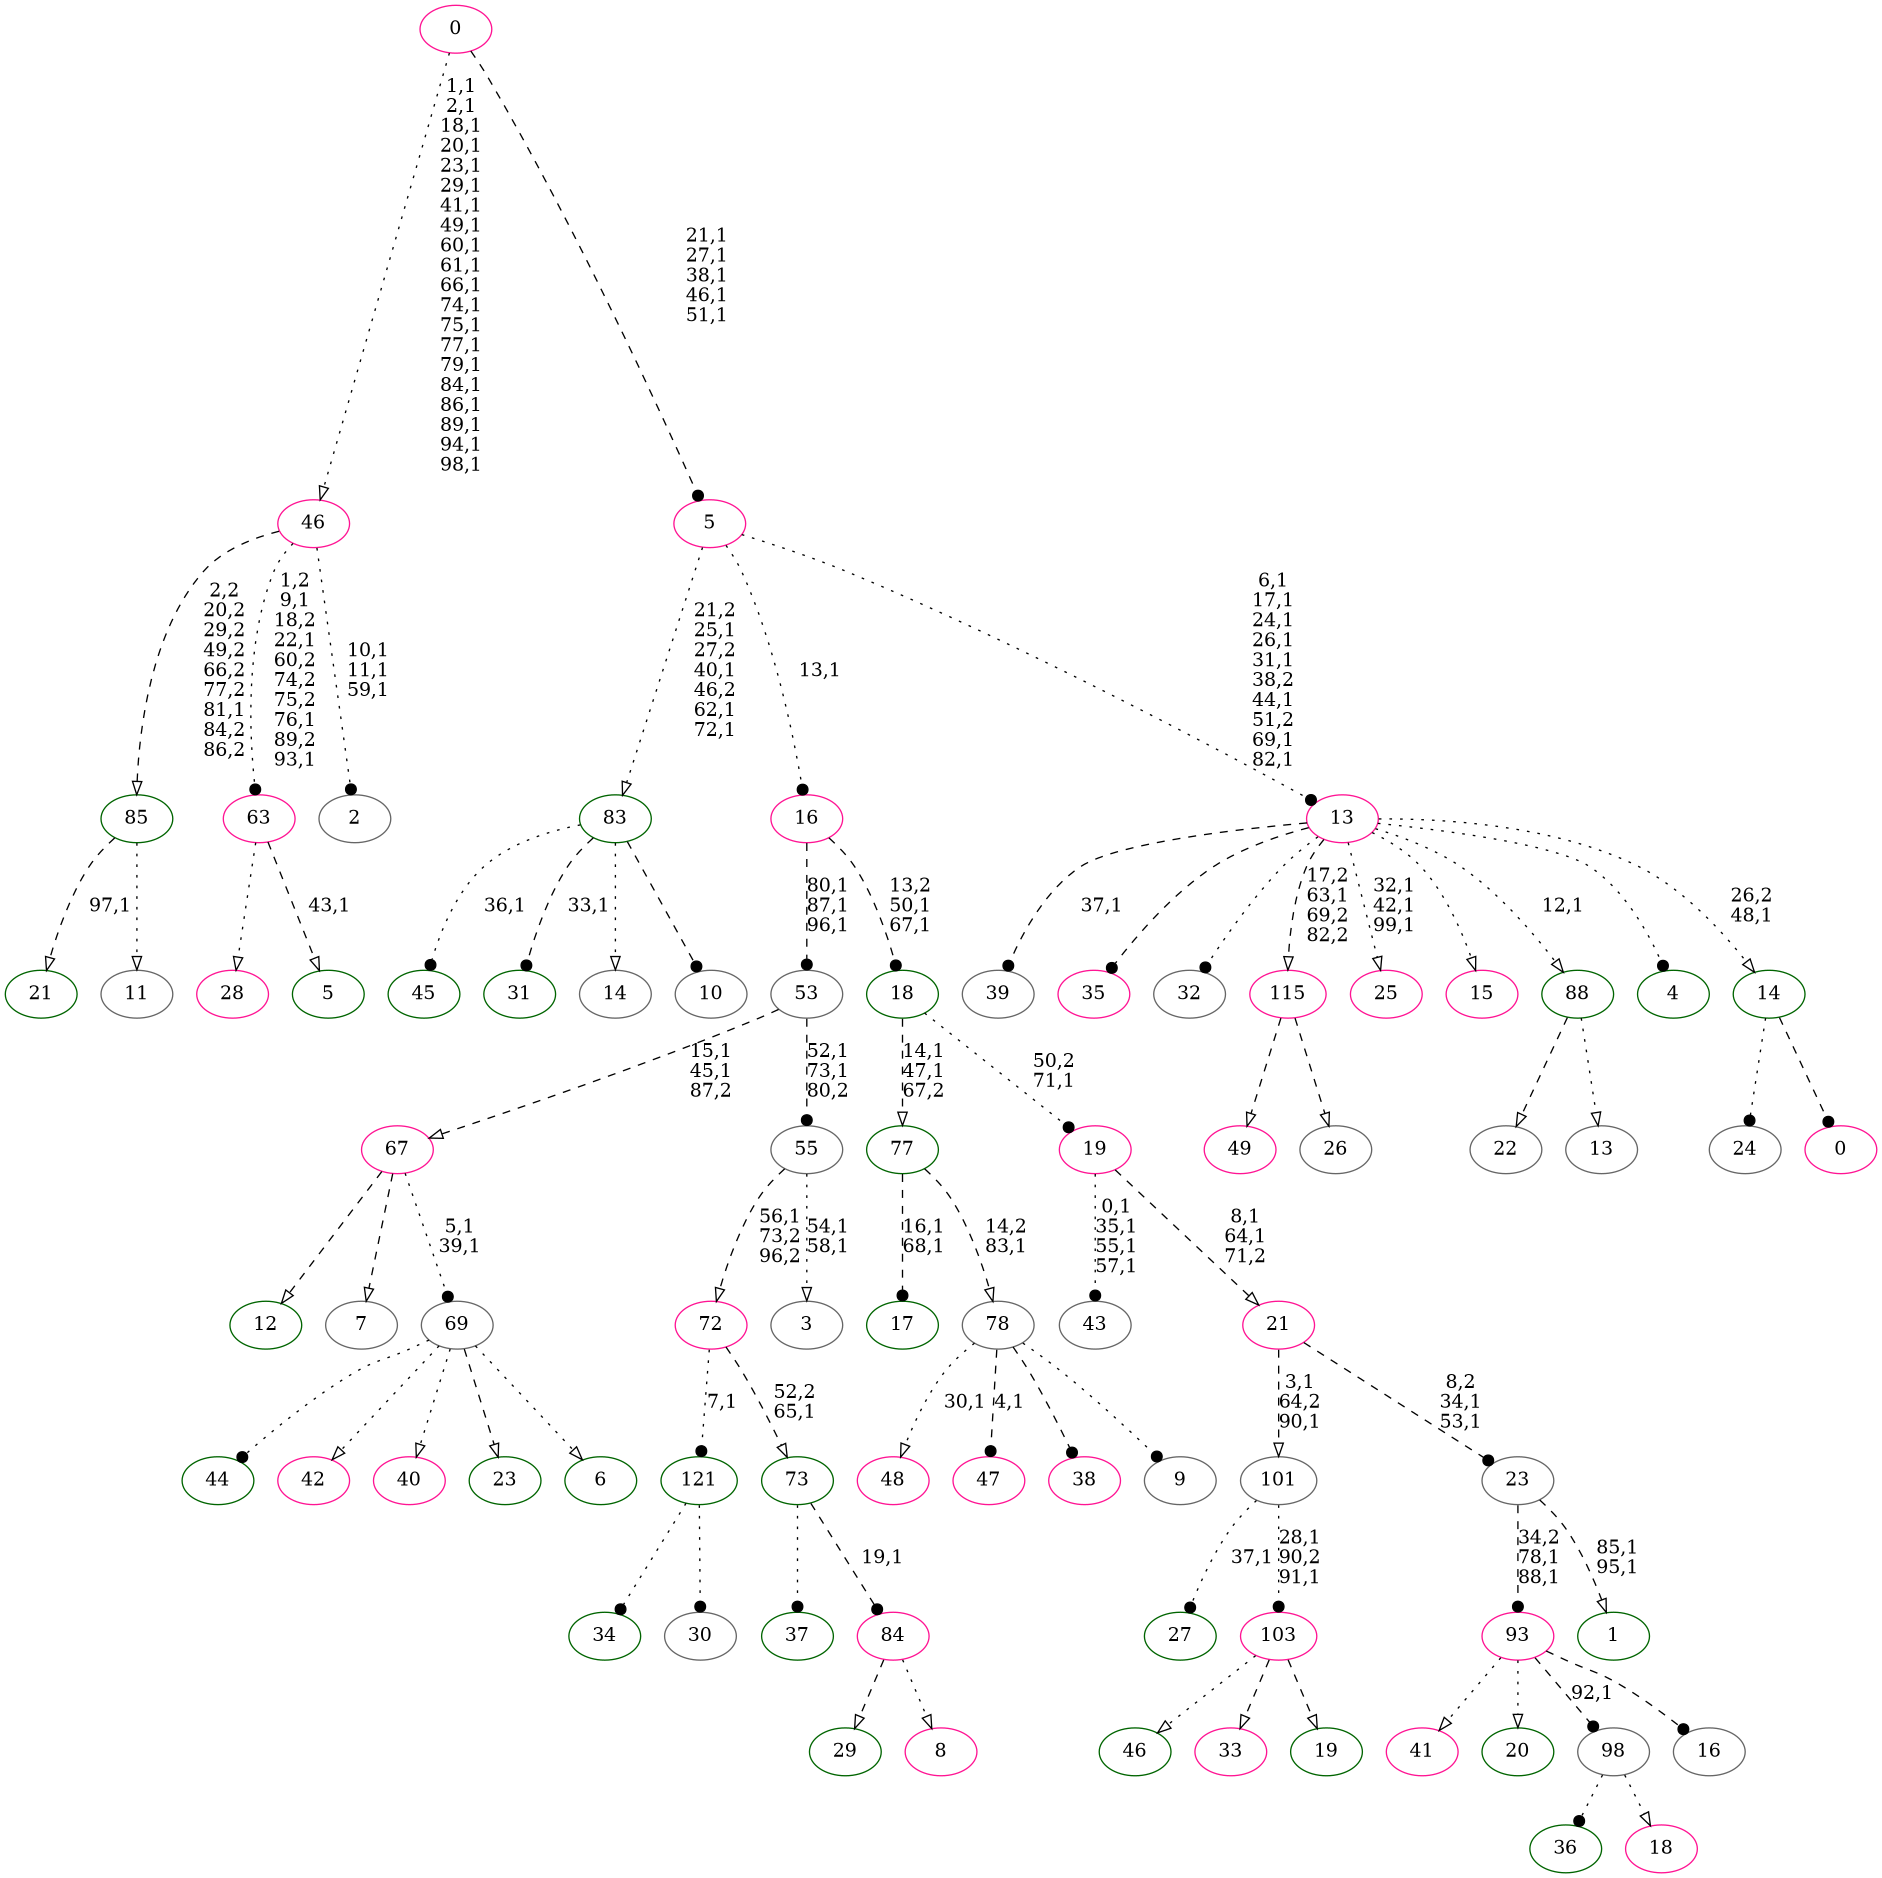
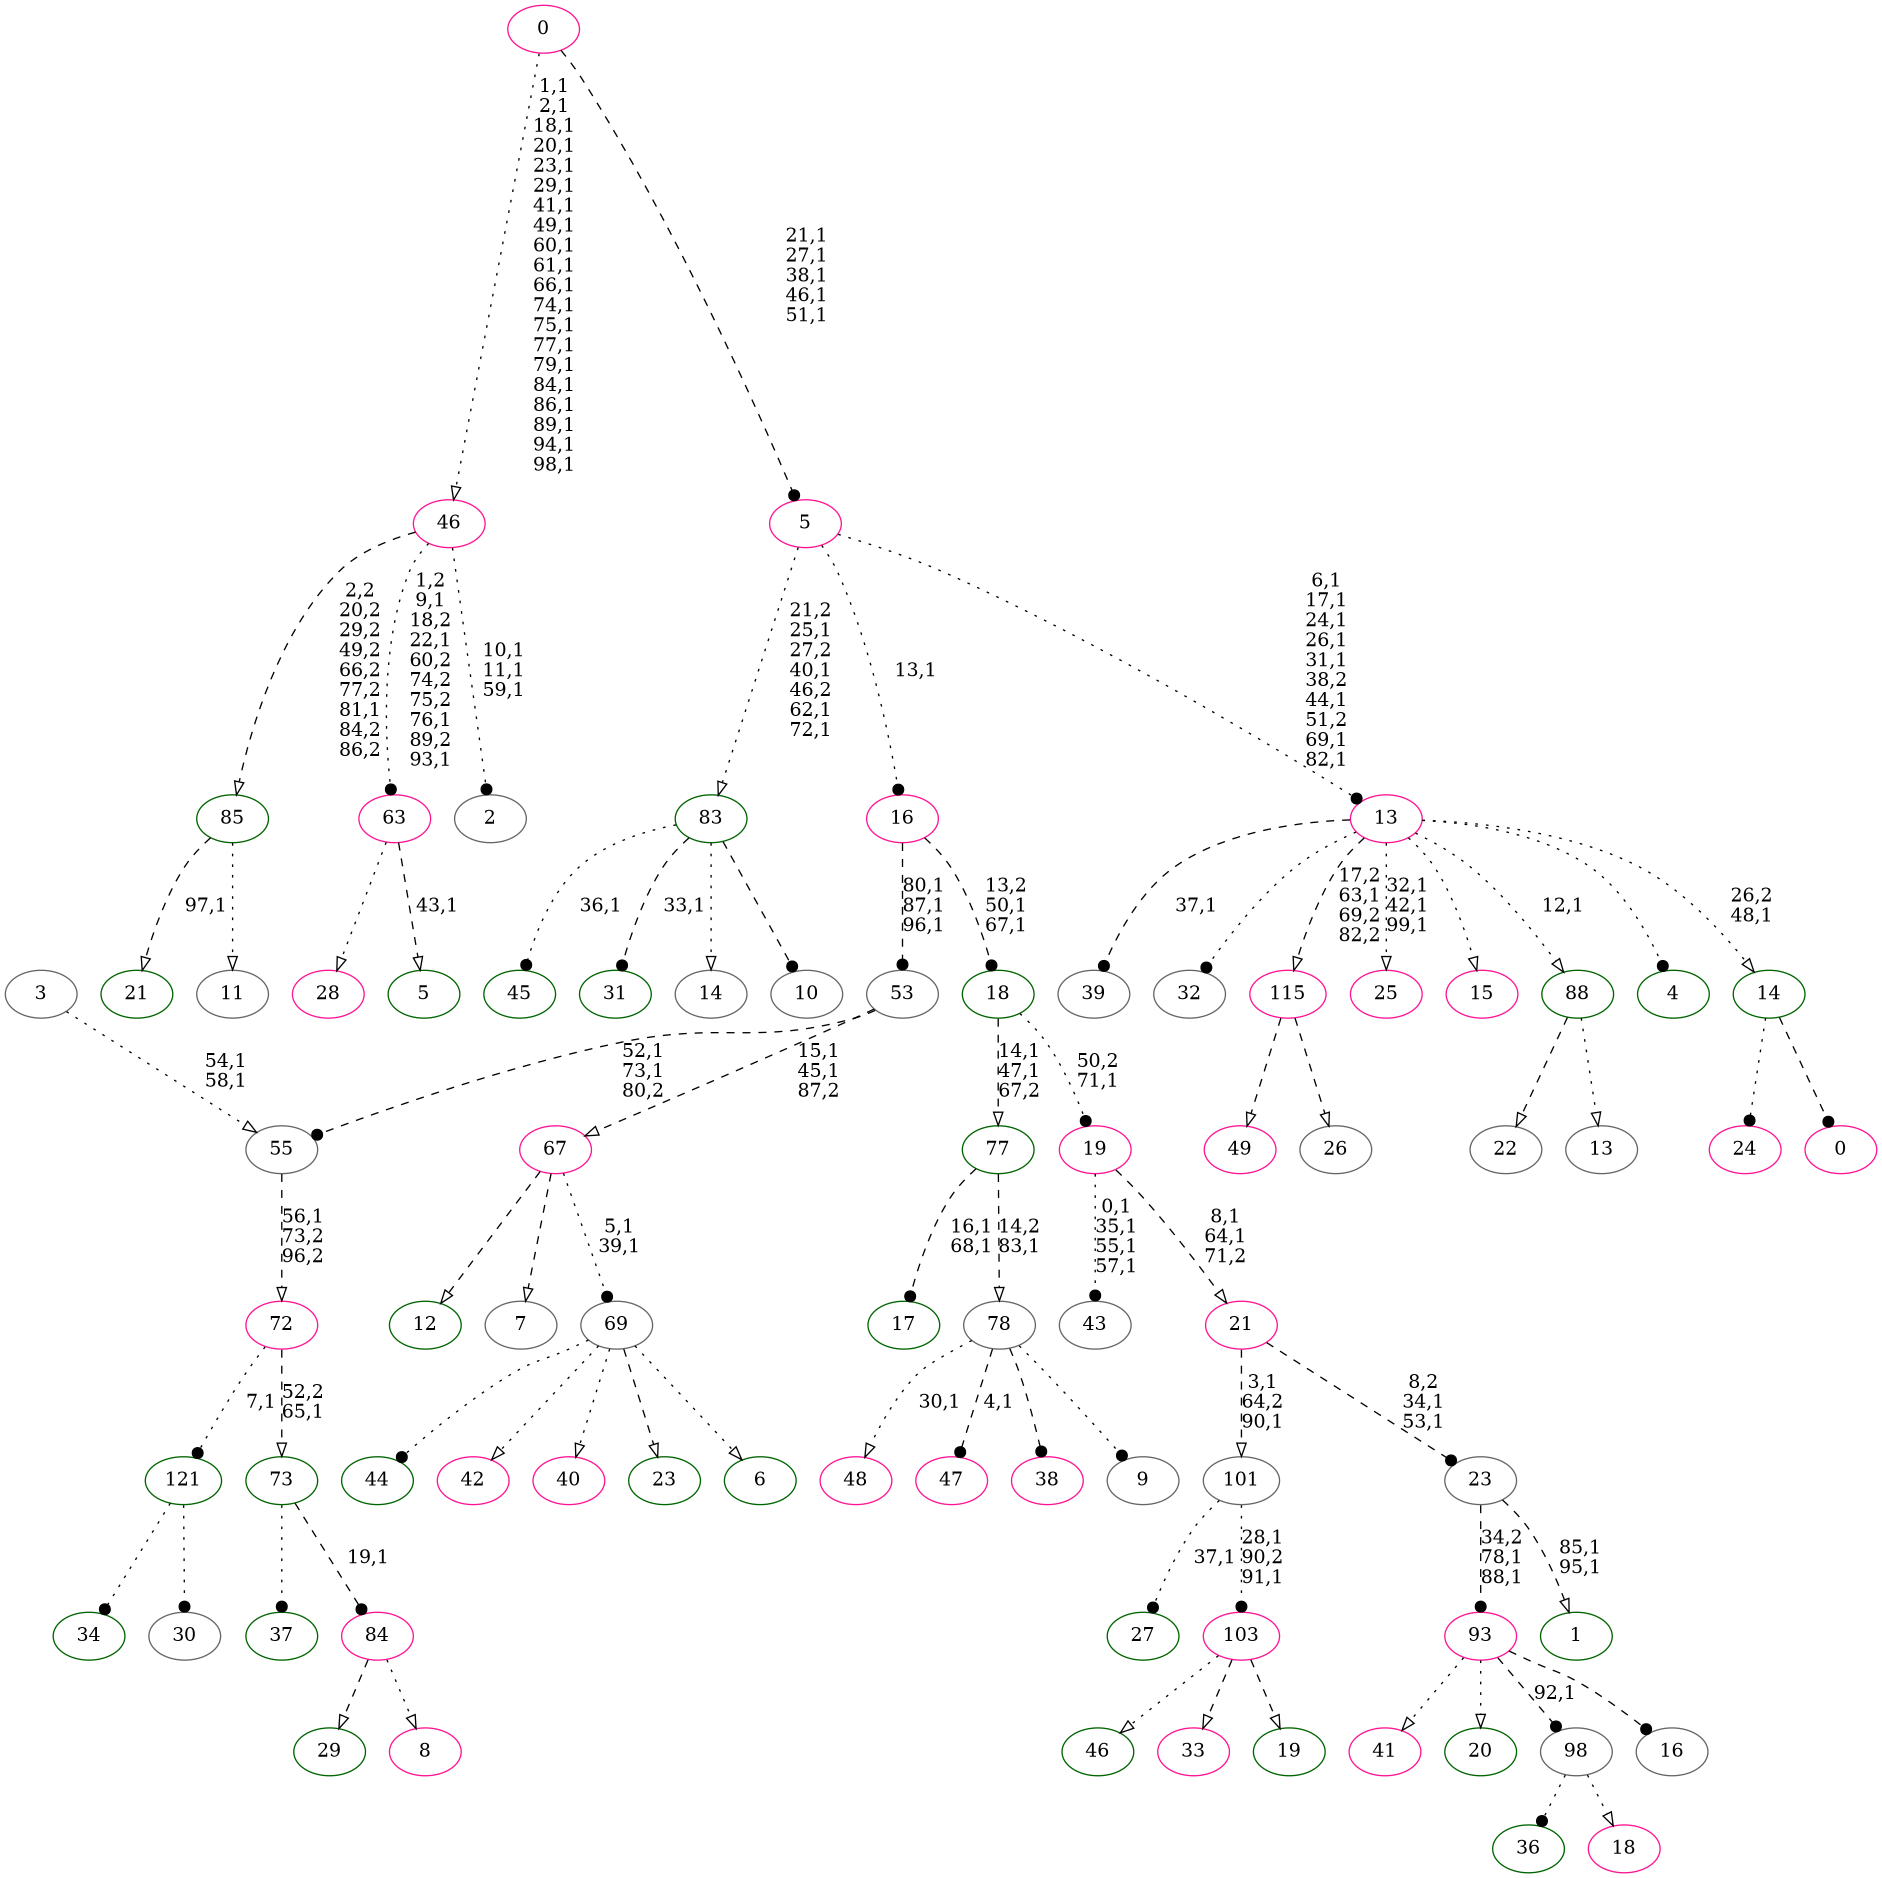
(1094, 994) -> none
(1745, 1150) -> (1745, 1150)
(807, 1231) -> (156, 1068)
